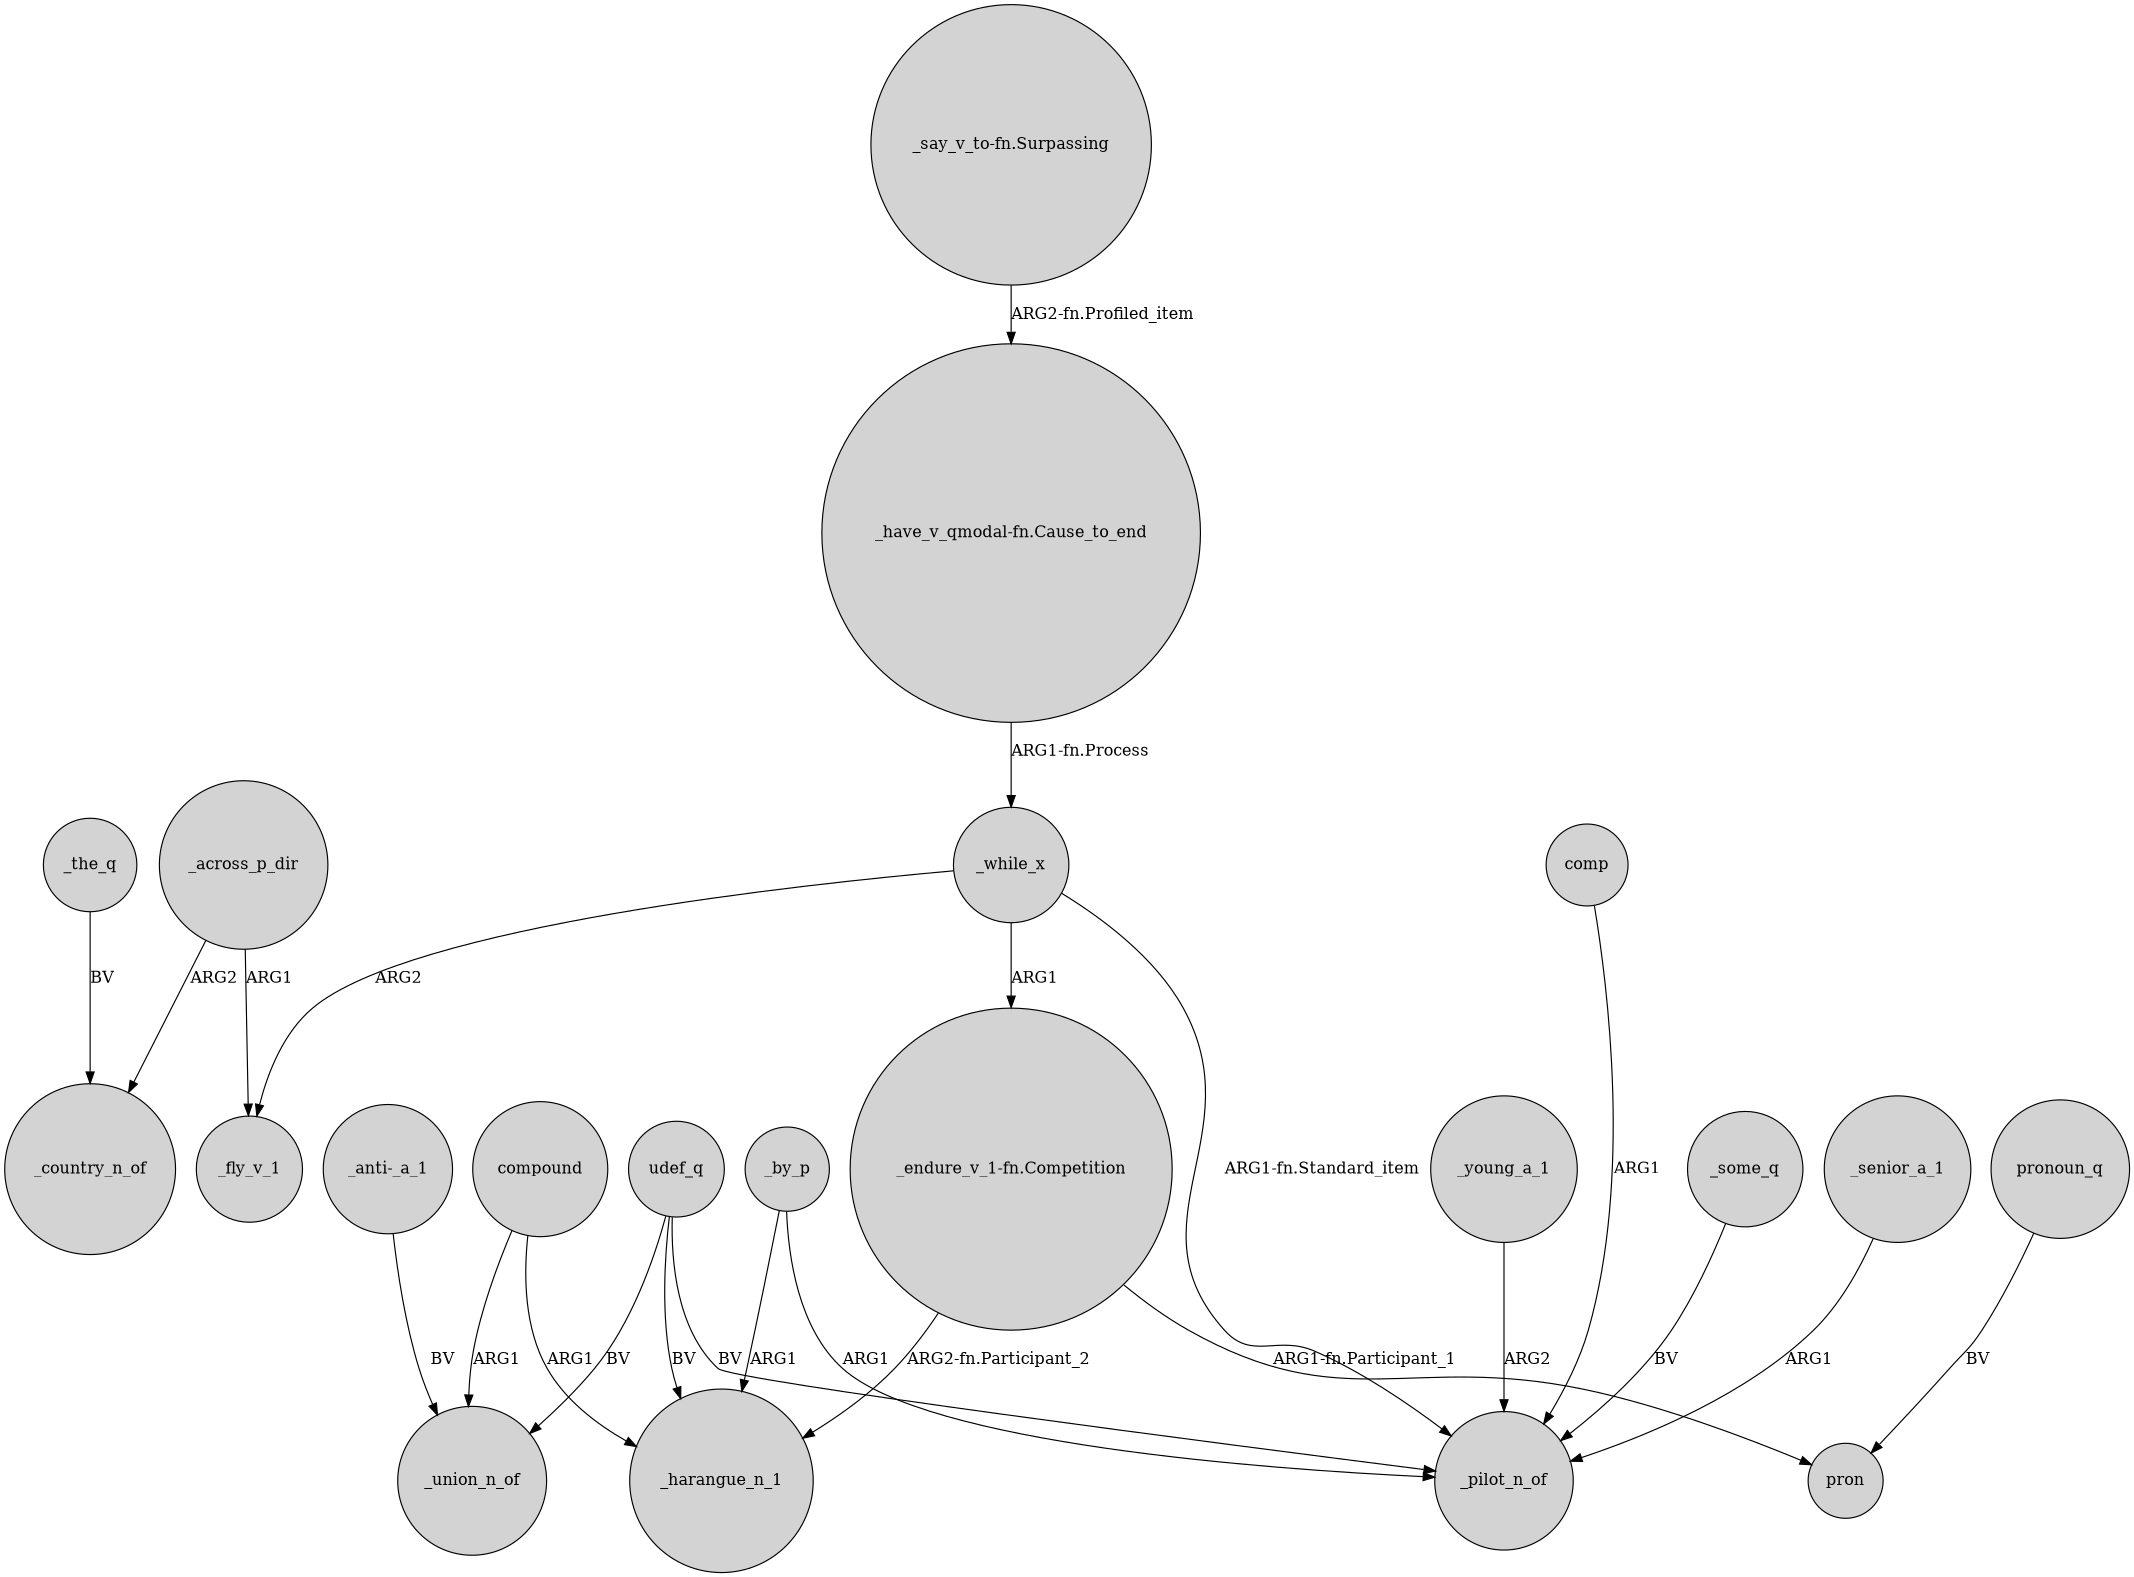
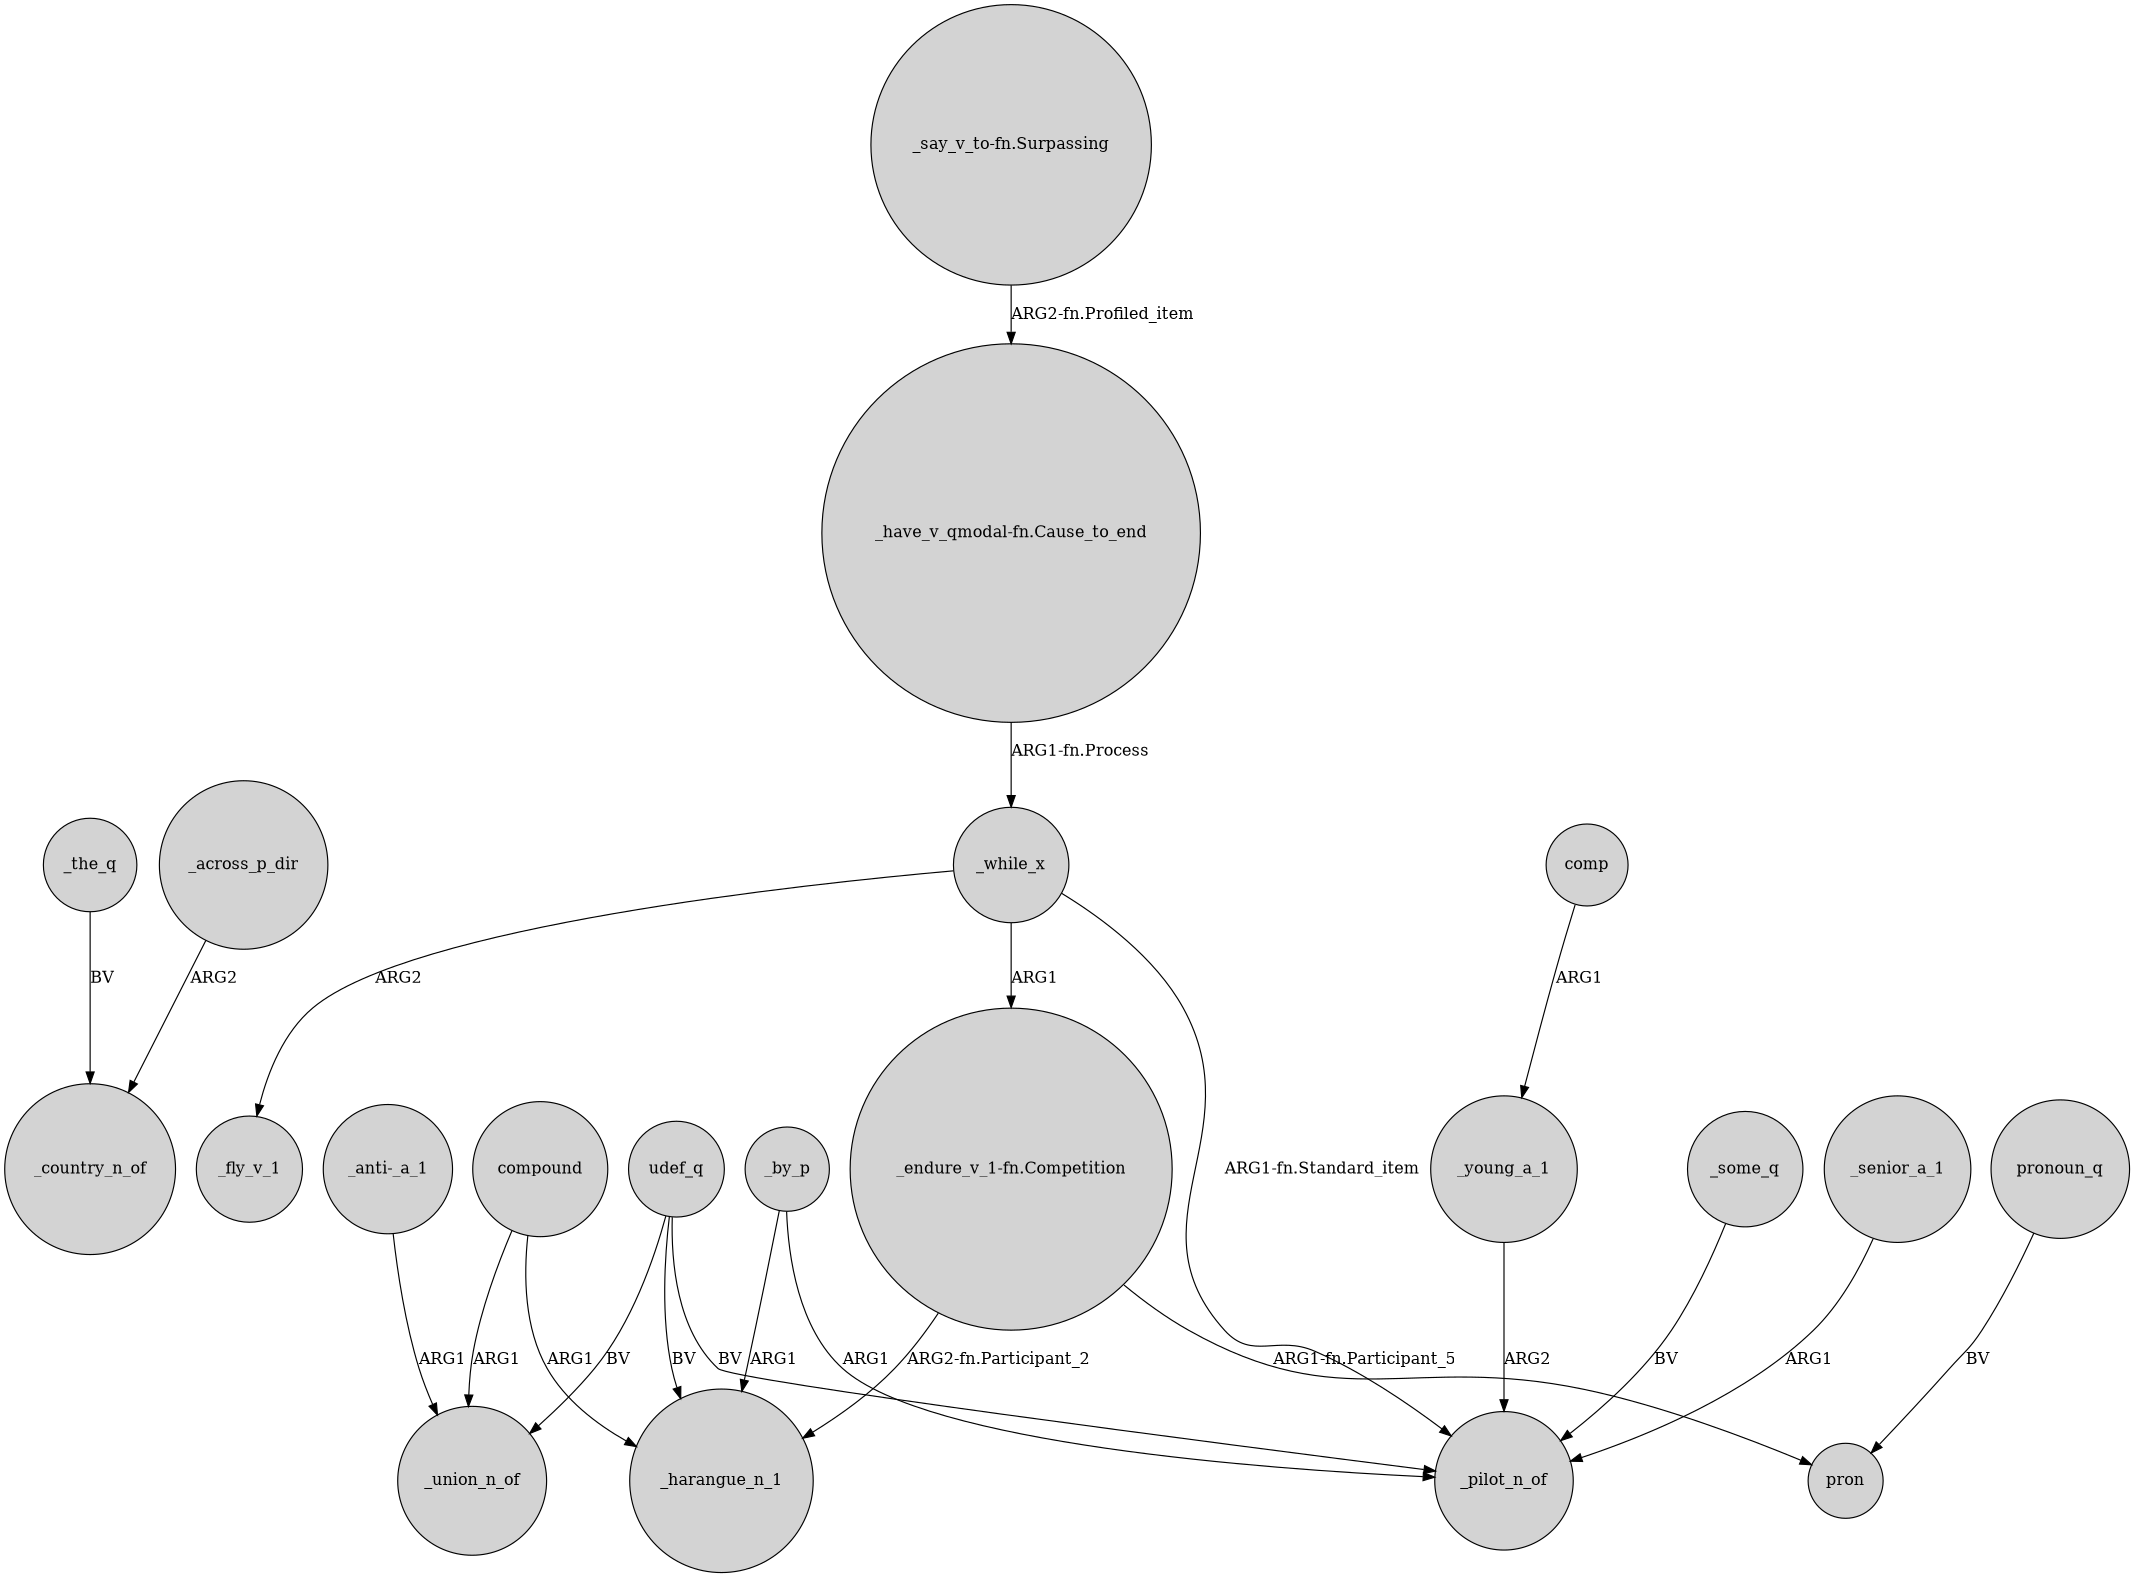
(247, 1026) -> none
(1612, 1165) -> (1549, 995)
(443, 1360) -> (443, 1360)
(1365, 1360) -> (1365, 1360)
